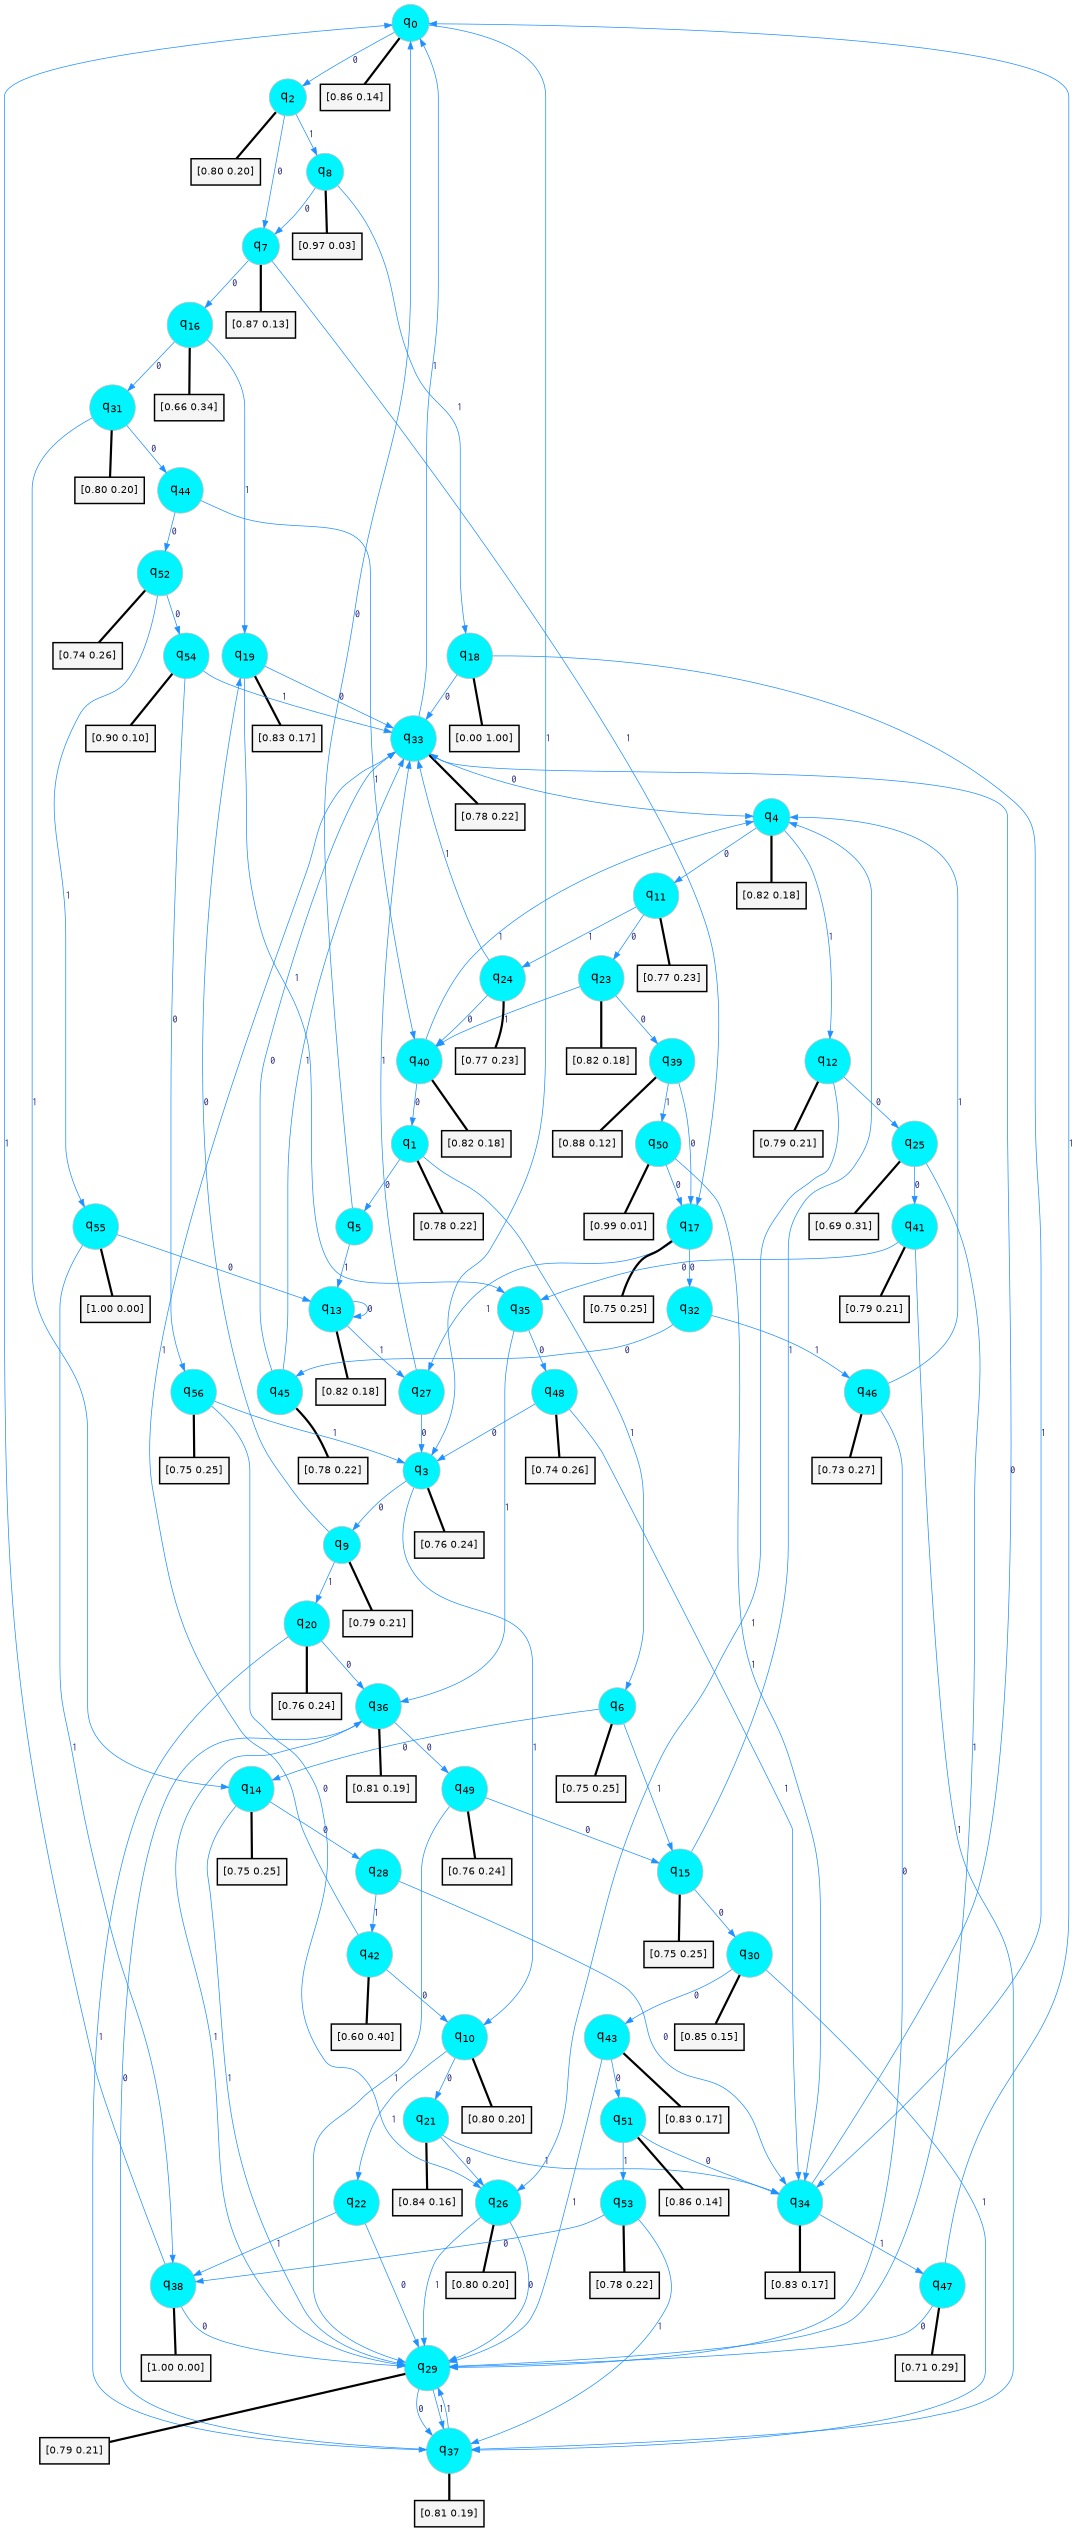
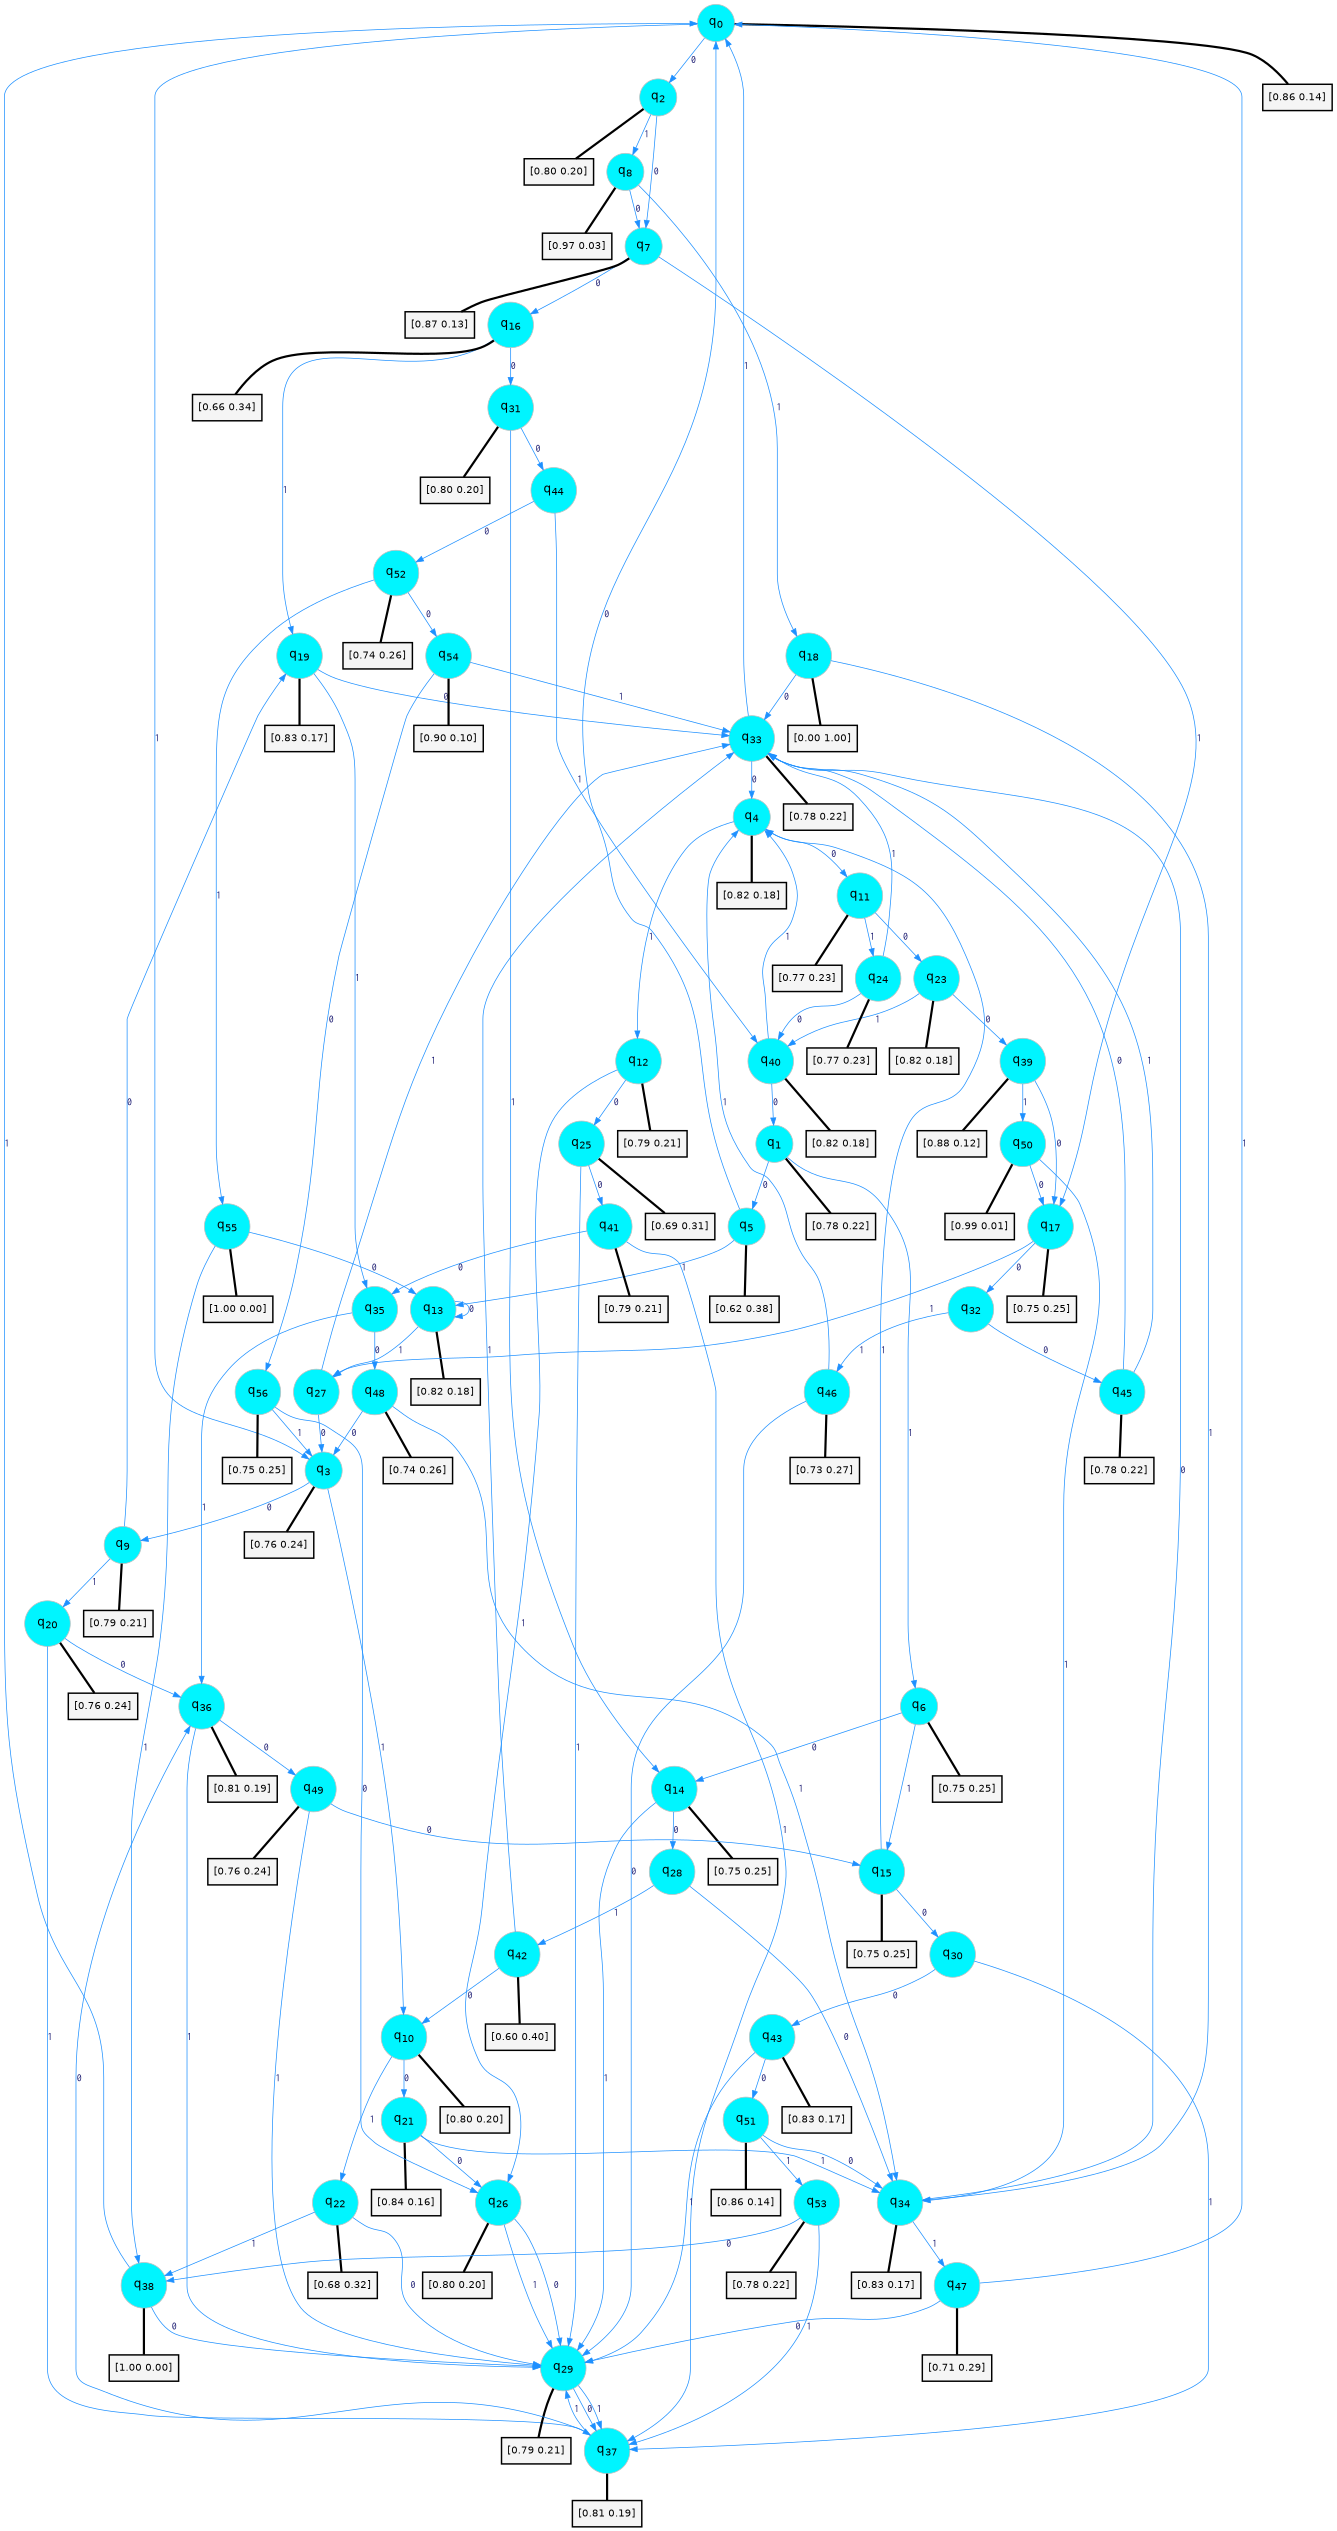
none -> (744, 1309)
(709, 2037) -> none
none -> (343, 2285)
